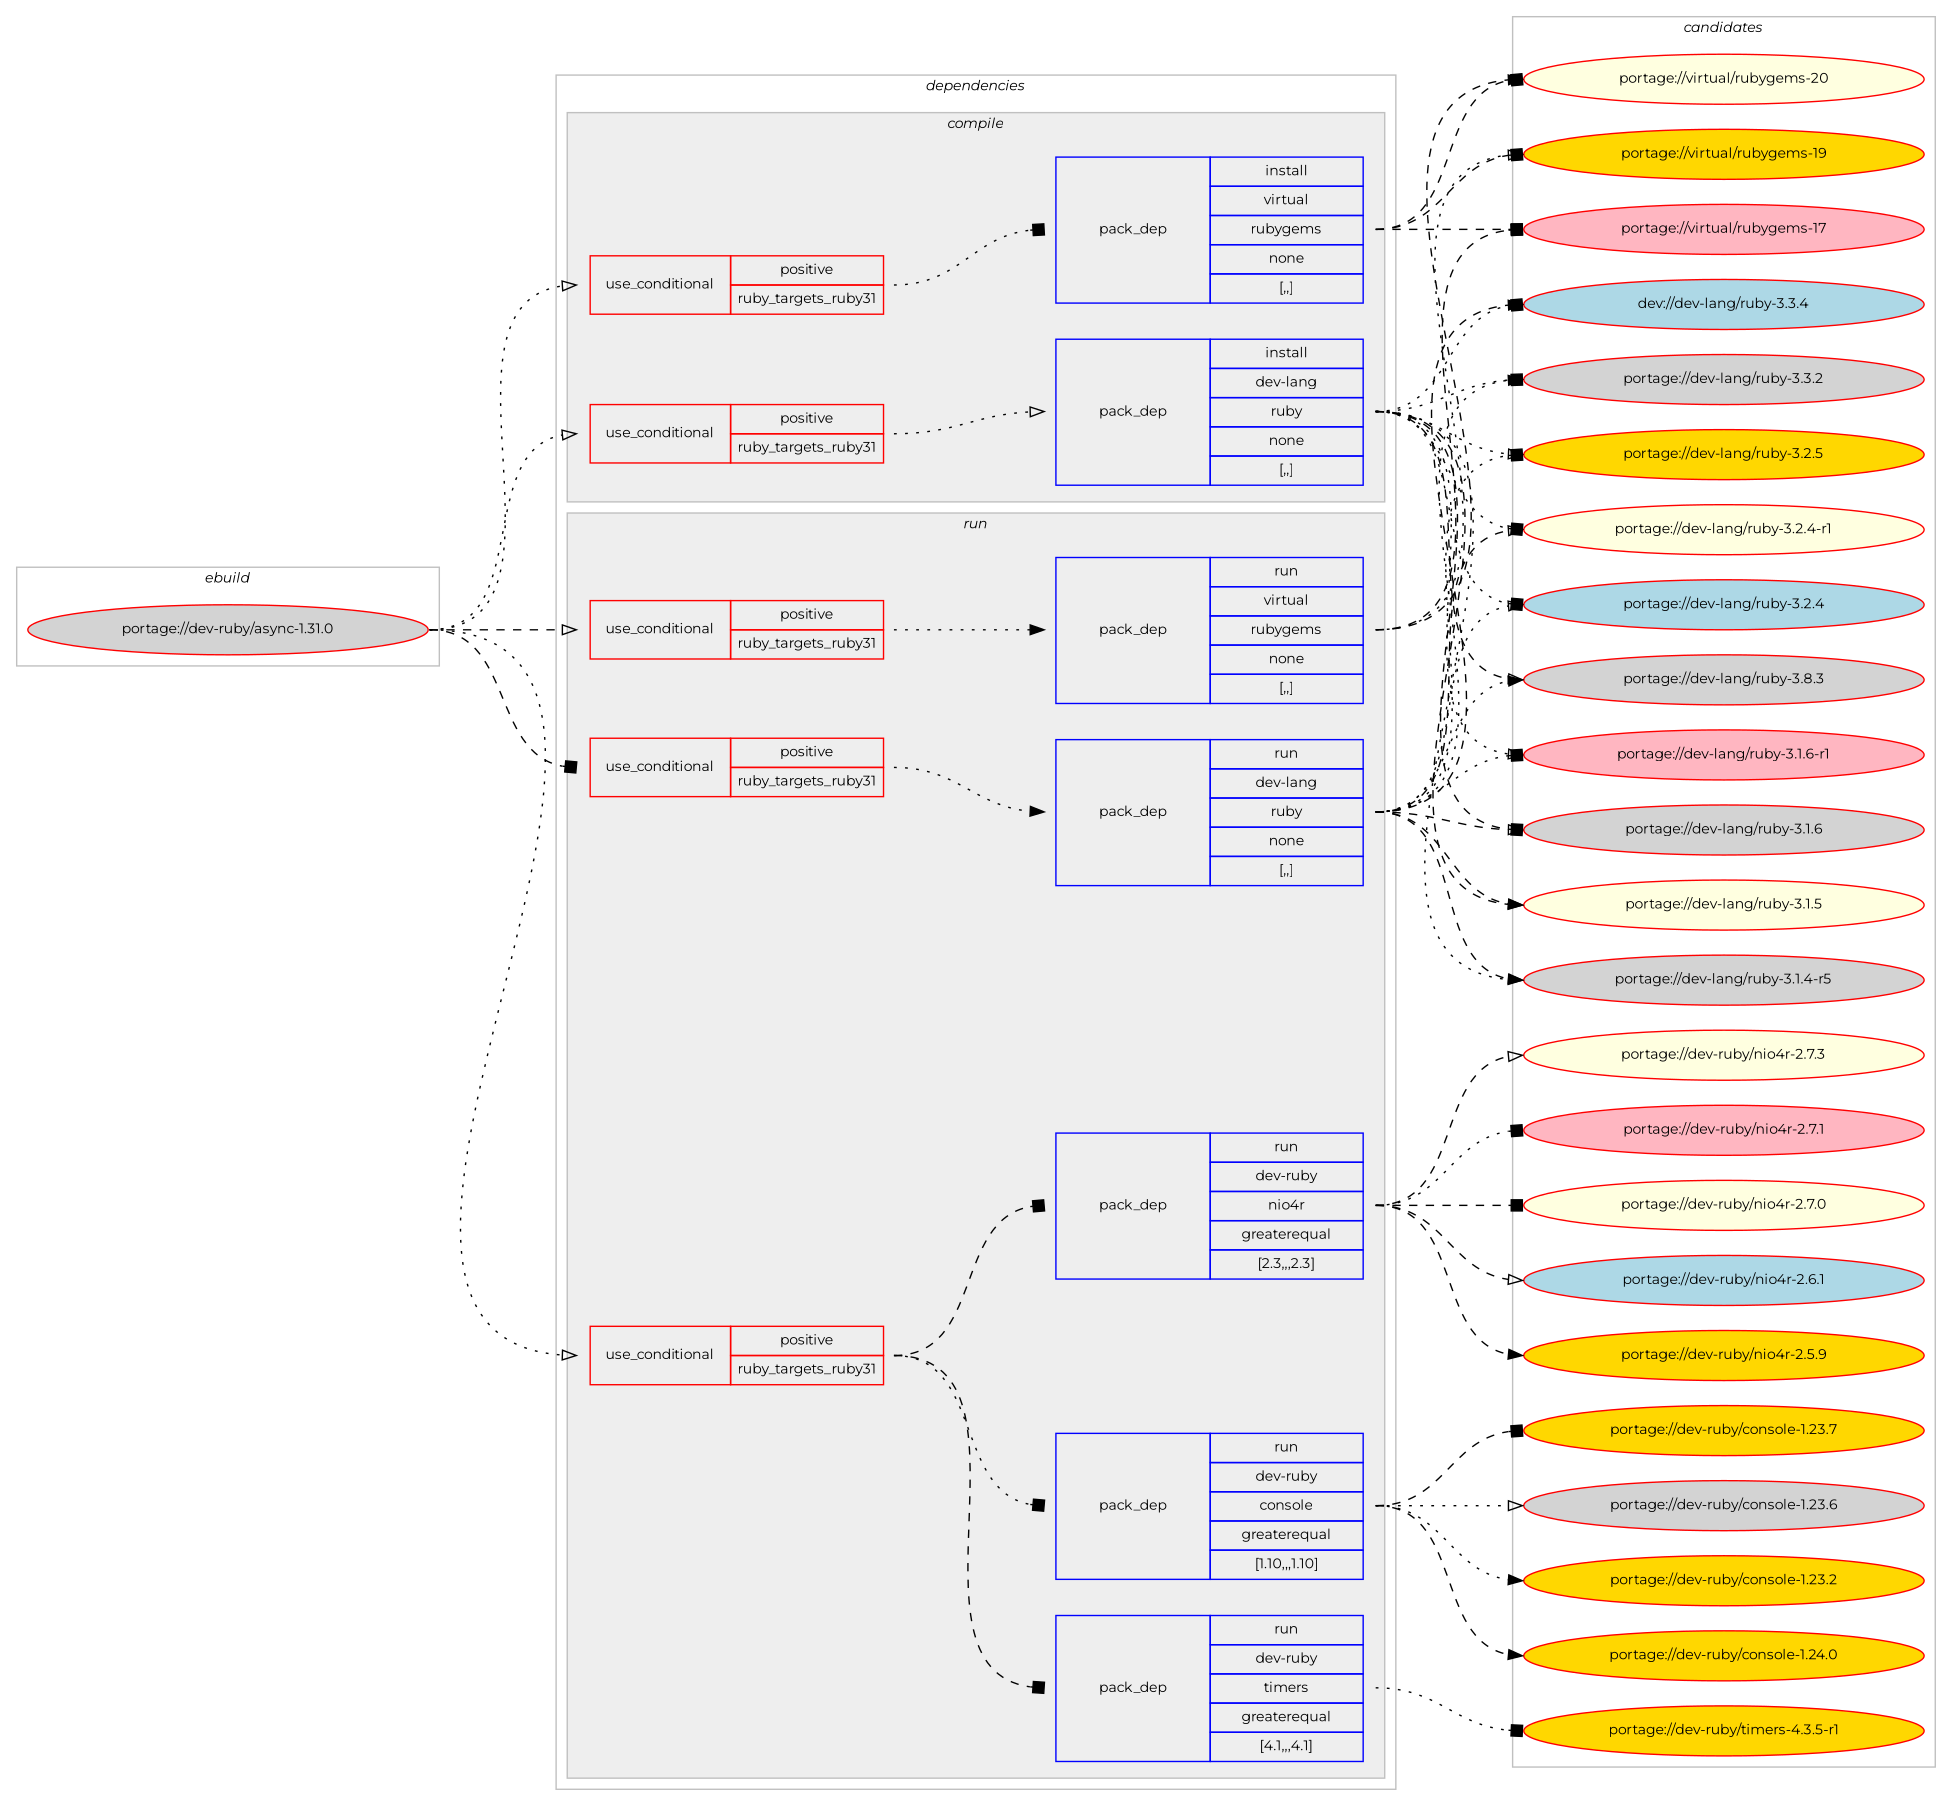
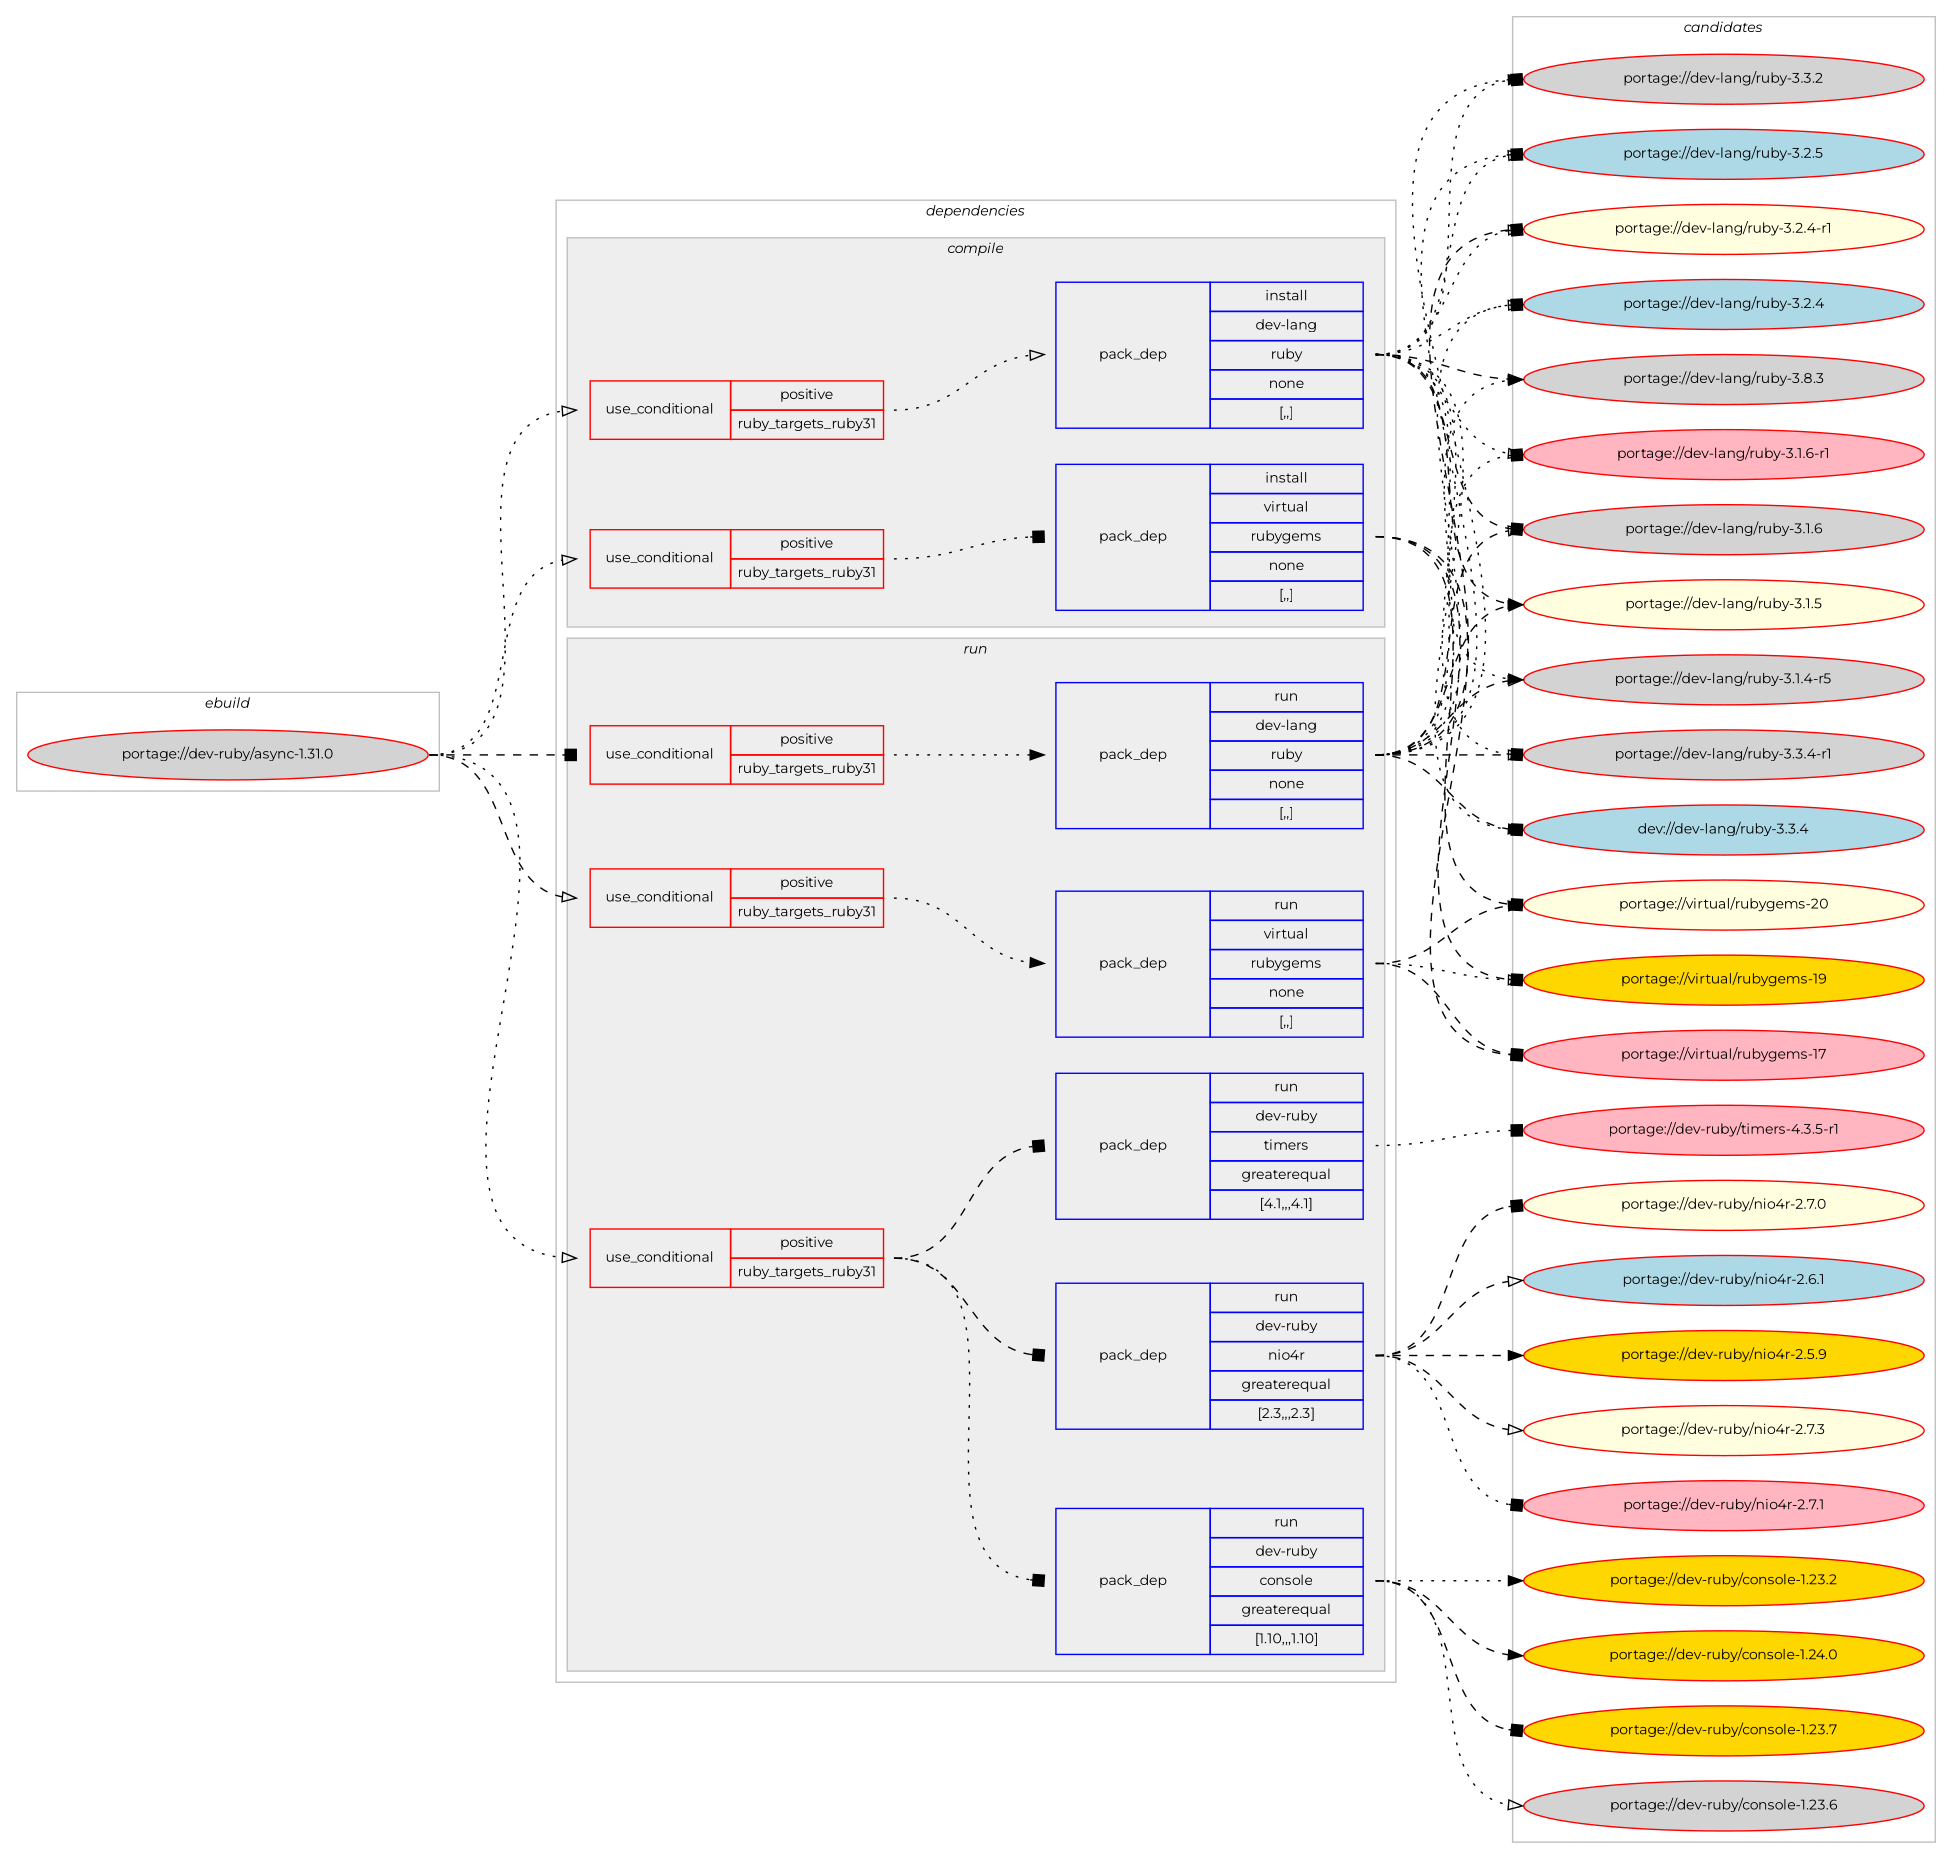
(1724, 455) -> (1724, 154)
none -> (1724, 755)
(1724, 1731) -> (1724, 1130)
